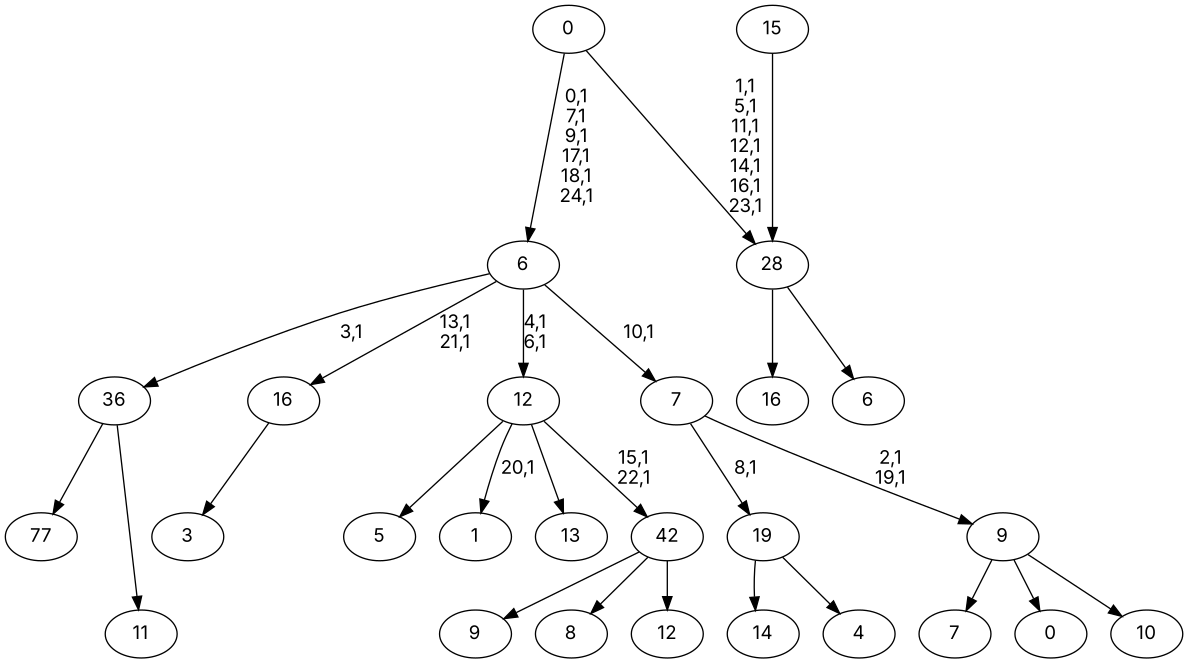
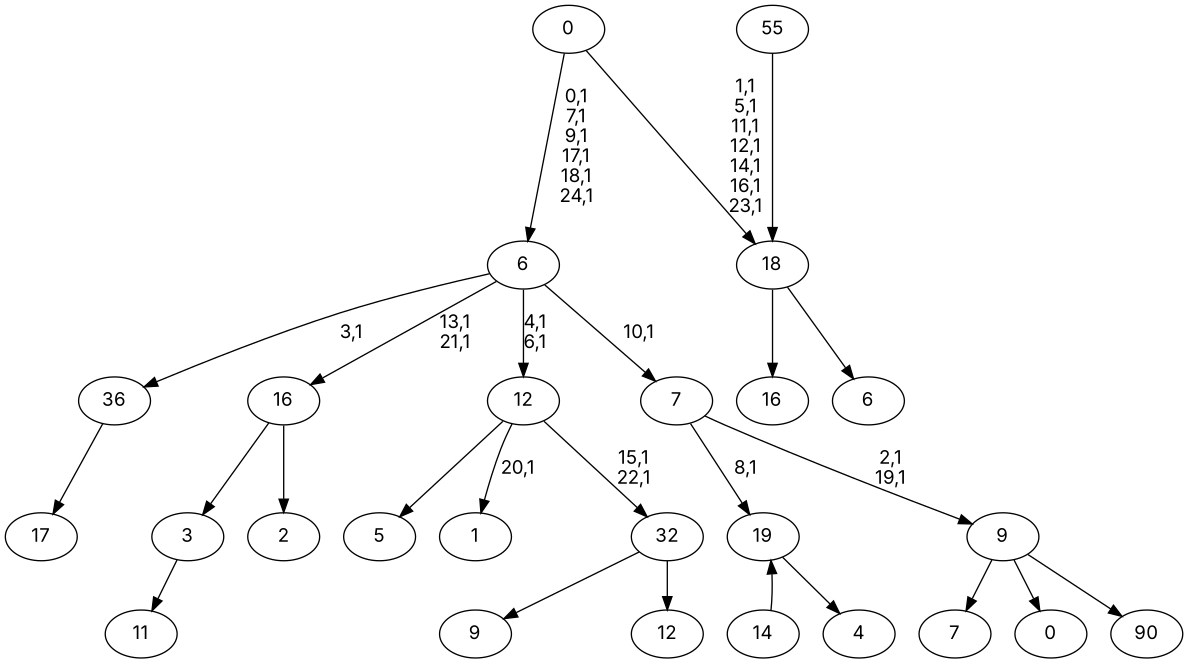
(773, 29) -> (773, 29)
(773, 265) -> (773, 265)
(127, 511) -> (167, 579)
(41, 537) -> (41, 537)
none -> (284, 537)
(571, 537) -> none
(667, 537) -> (667, 537)
(754, 579) -> (772, 592)
(571, 634) -> none
(1147, 634) -> (1147, 634)
